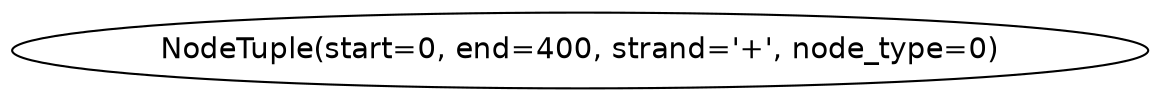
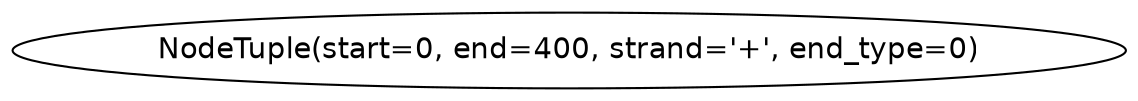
(580, 50) -> (569, 50)
